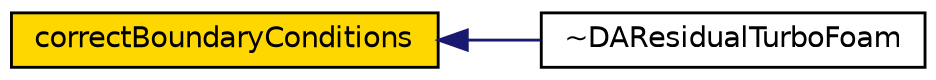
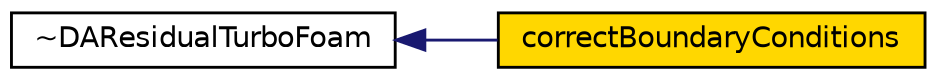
(504, 40) -> (461, 40)
